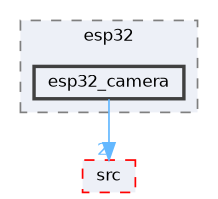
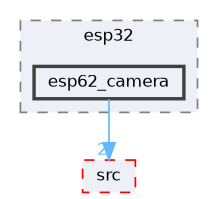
(109, 83) -> (109, 83)
